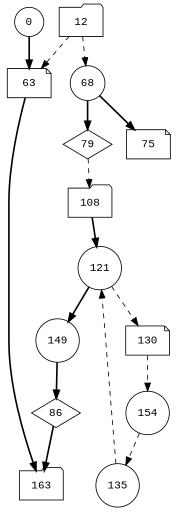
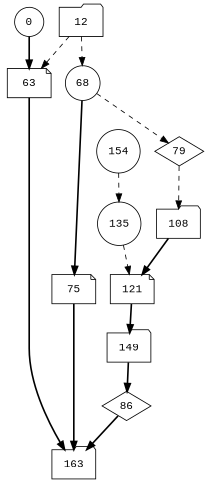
(88, 111) -> (129, 116)
(100, 268) -> (132, 289)
(58, 341) -> (129, 348)
(148, 341) -> none
none -> (74, 373)
